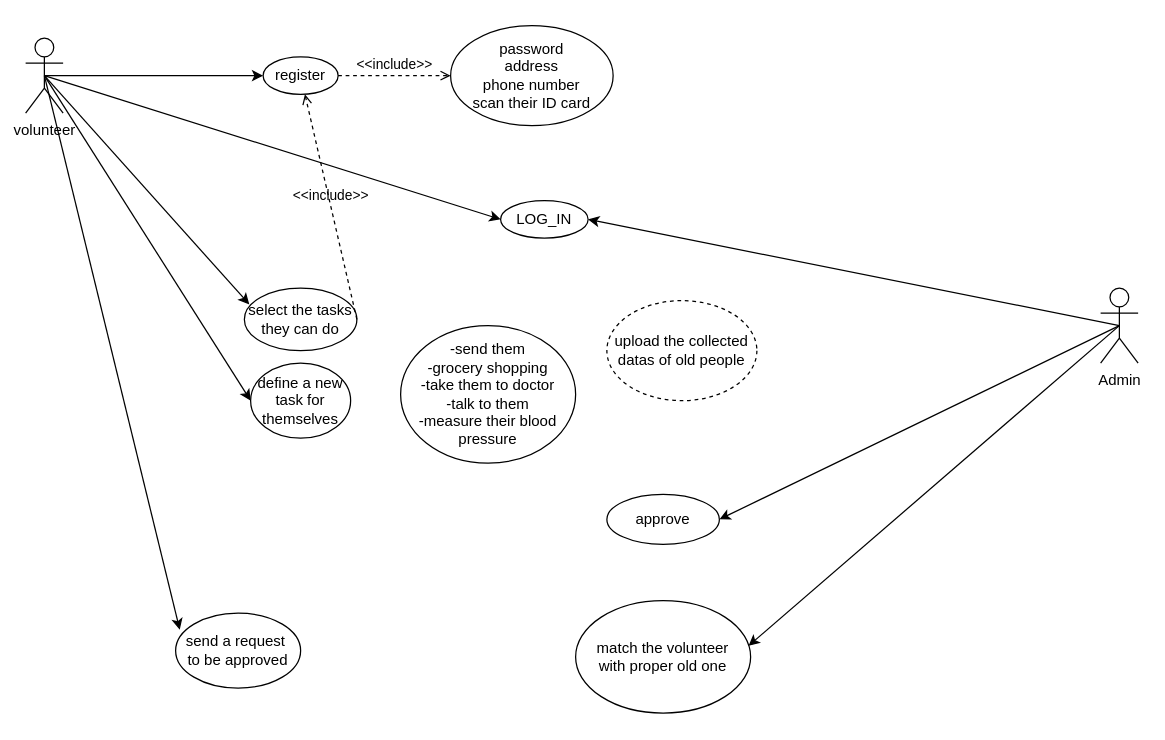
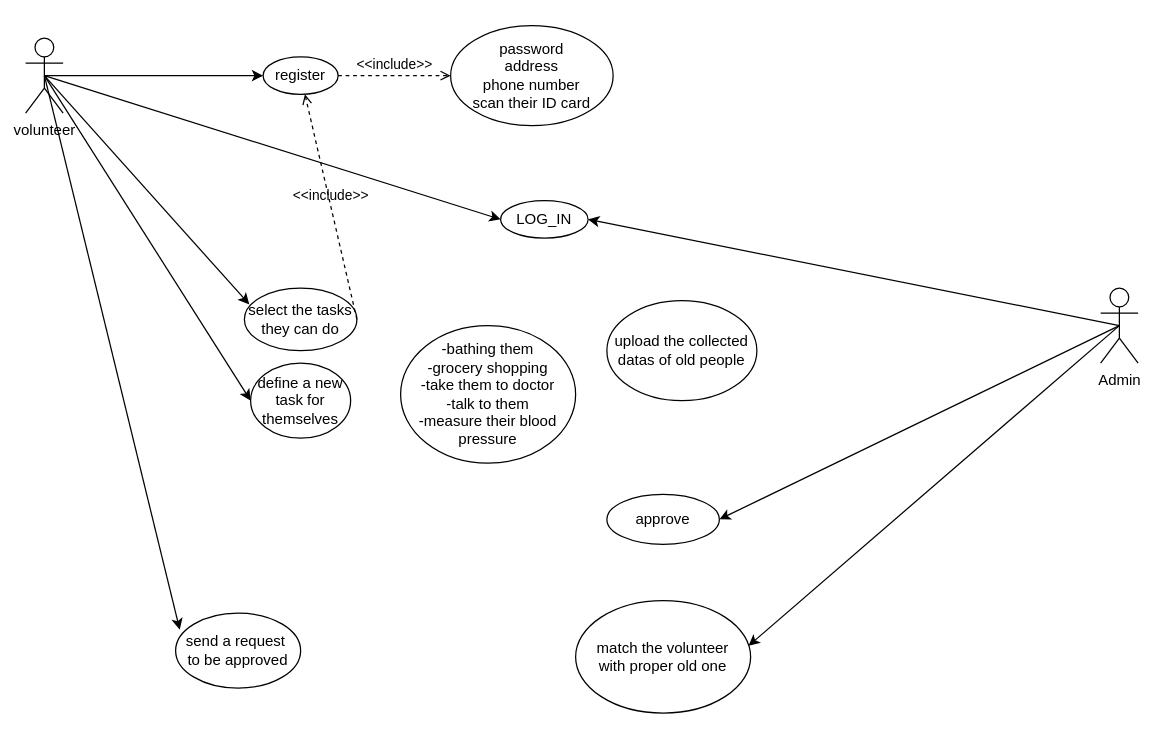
(682, 351) -> (682, 351)
(488, 394) -> (488, 394)
